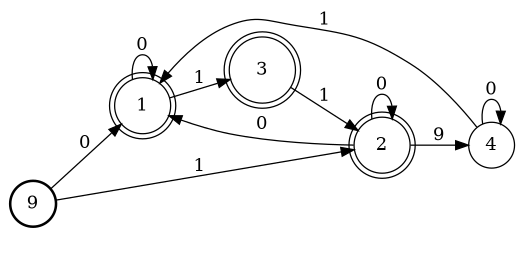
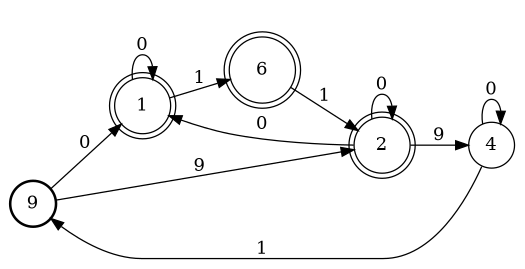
(329, 31) -> (289, 259)
(262, 70) -> (262, 70)
(200, 166) -> (200, 166)
